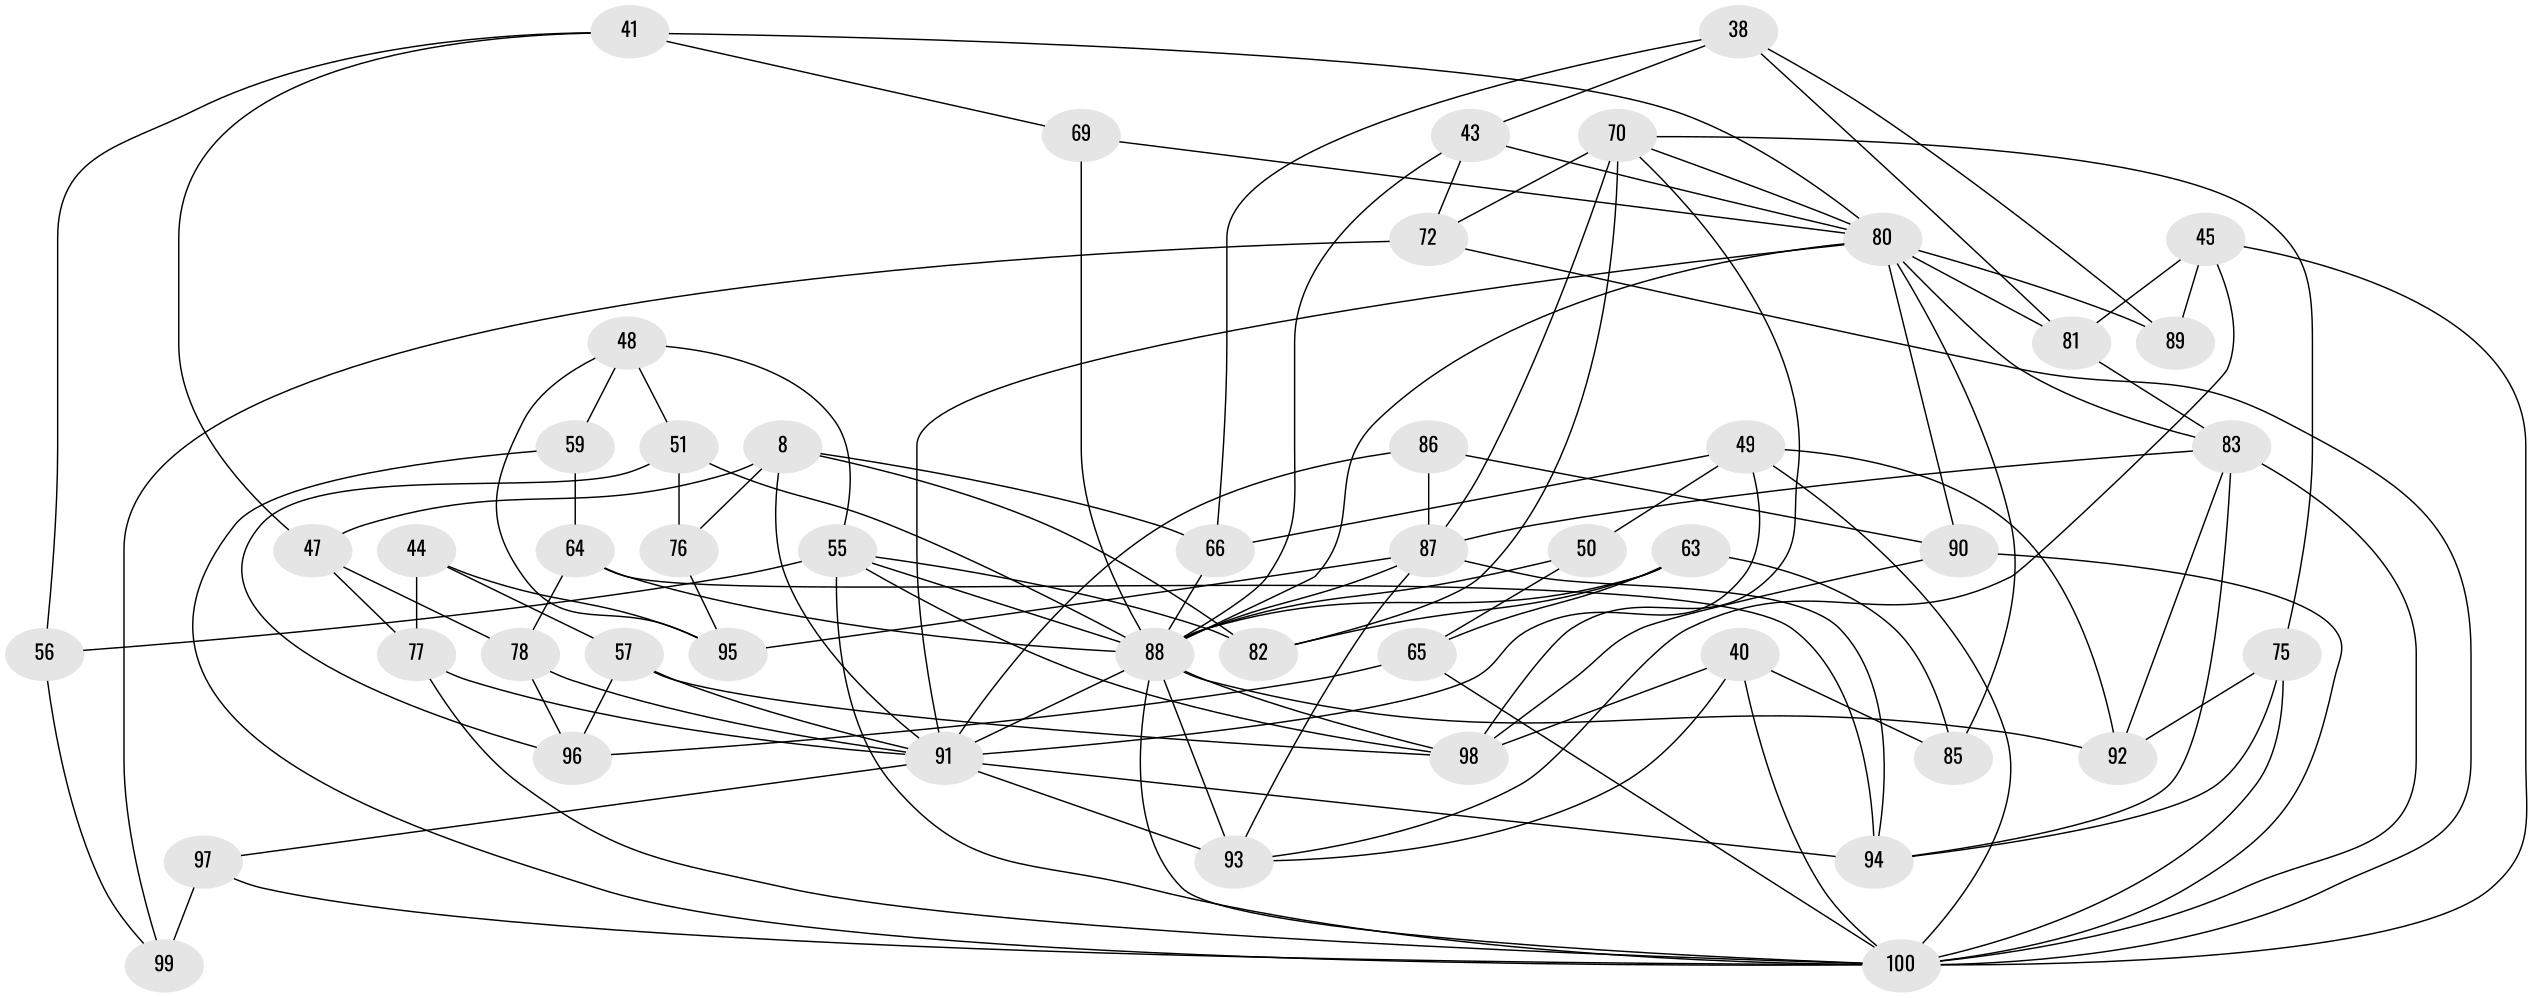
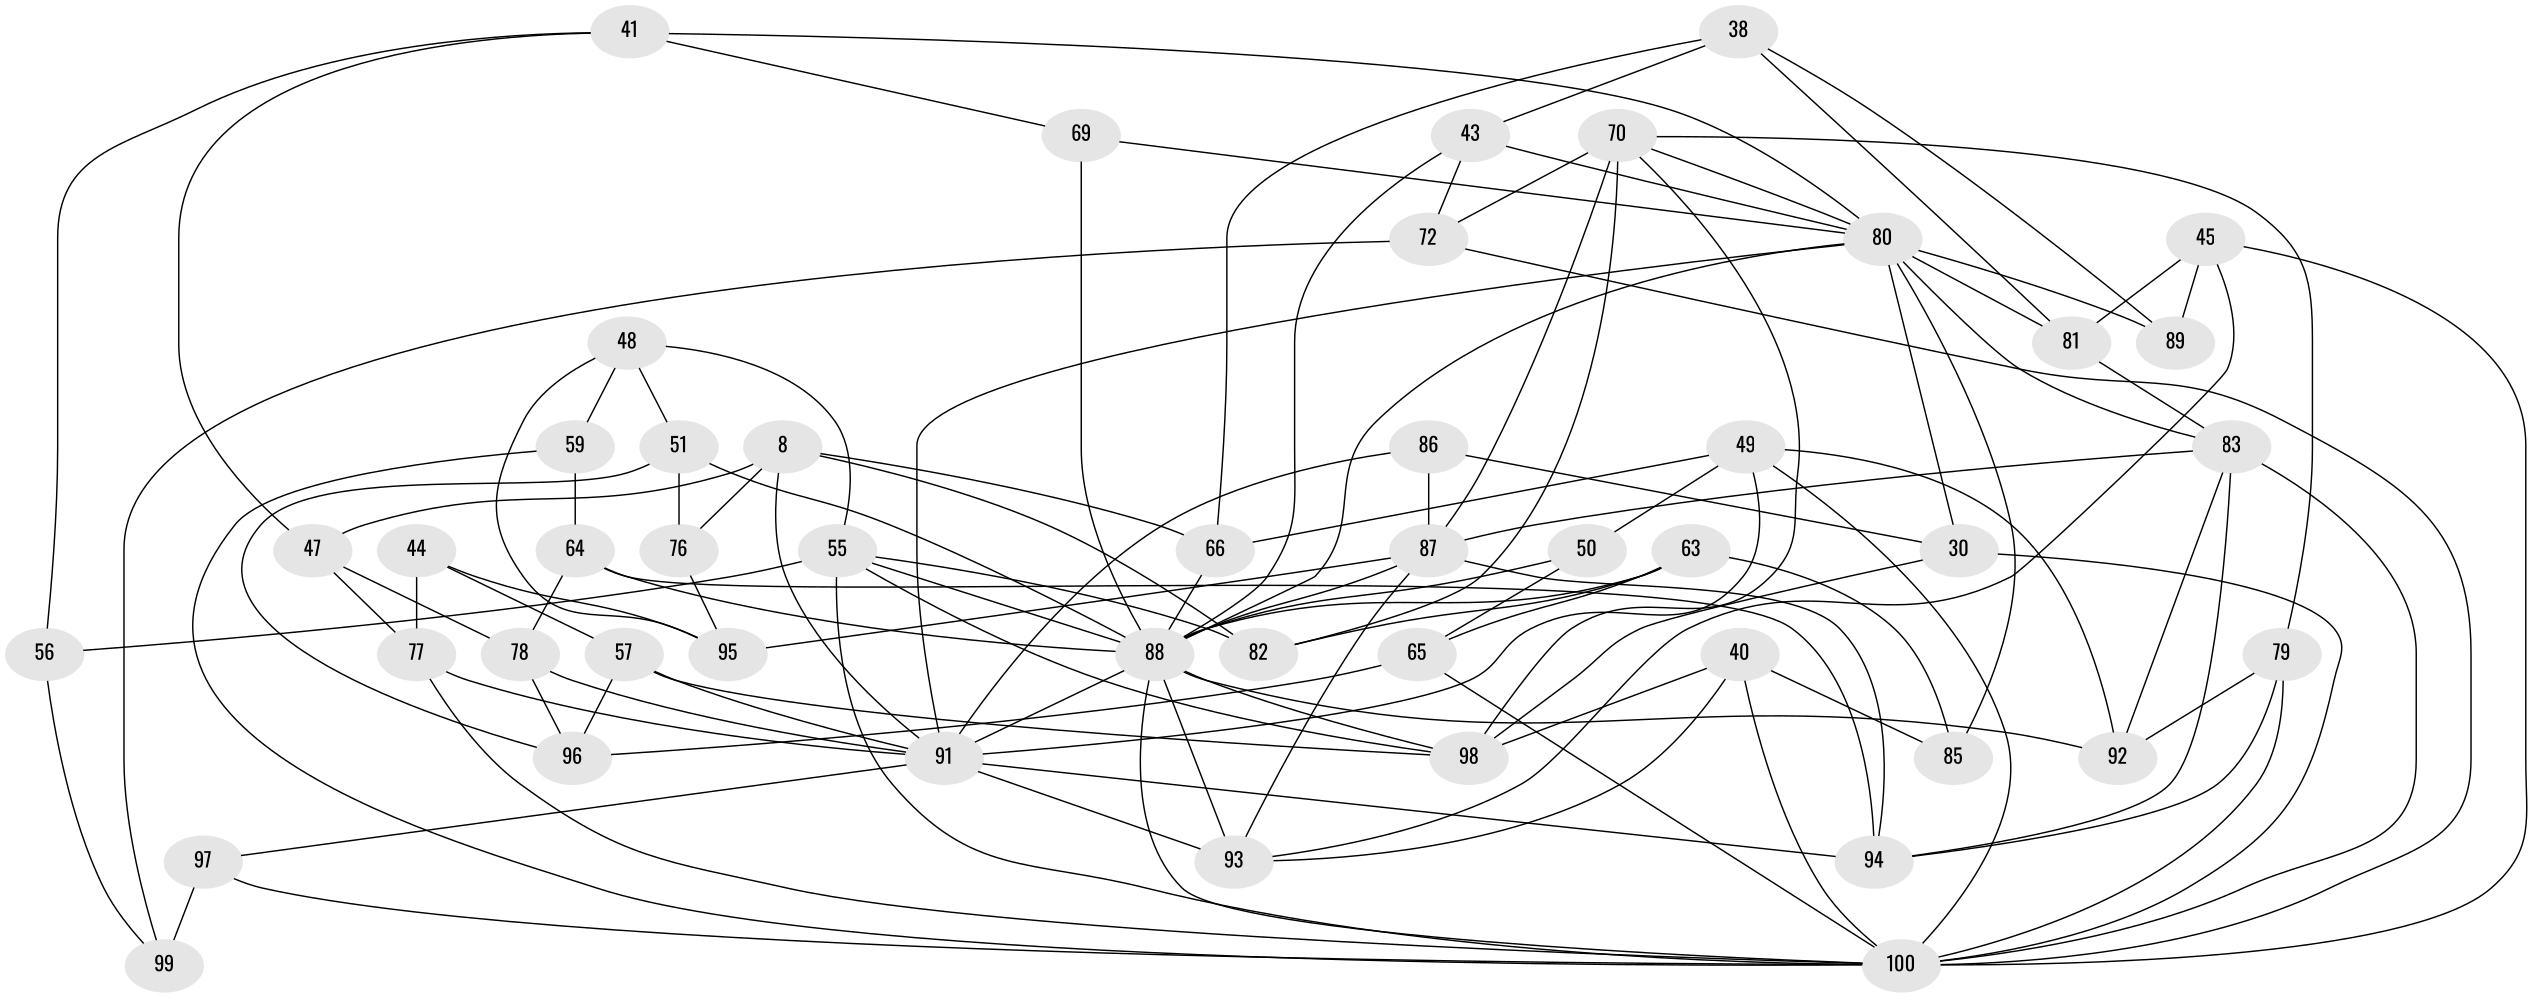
(1959, 551) -> (1959, 551)
(2282, 655) -> (2282, 655)
